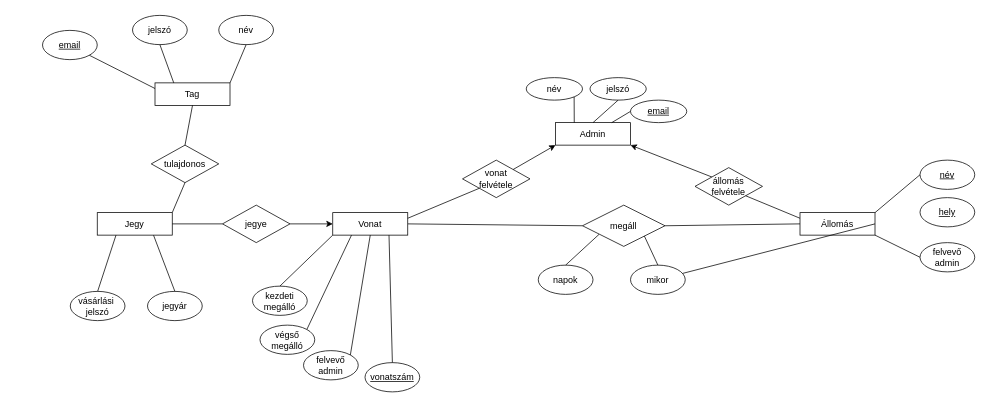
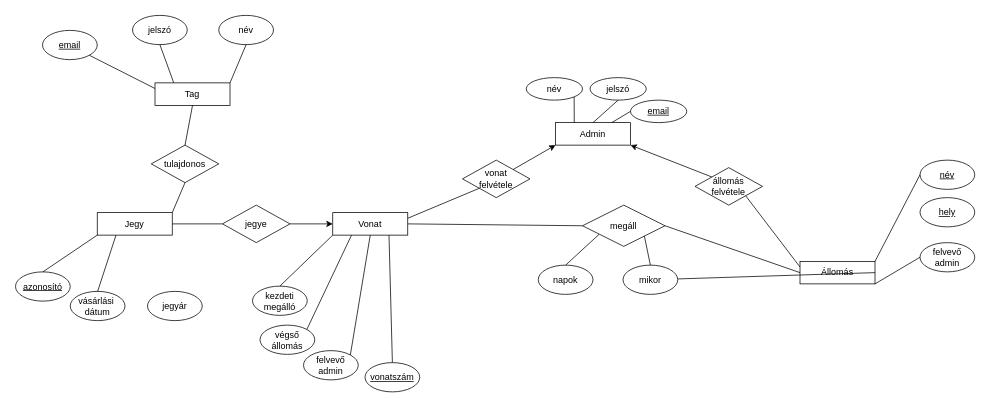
(837, 224) -> (837, 273)
none -> (70, 253)
(164, 263) -> none
(658, 280) -> (650, 280)
none -> (43, 287)
(98, 306) -> (98, 306)
(287, 340) -> (287, 340)
